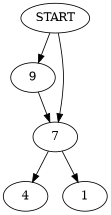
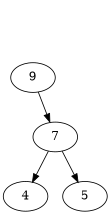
(55, 18) -> none
(85, 196) -> (85, 196)
